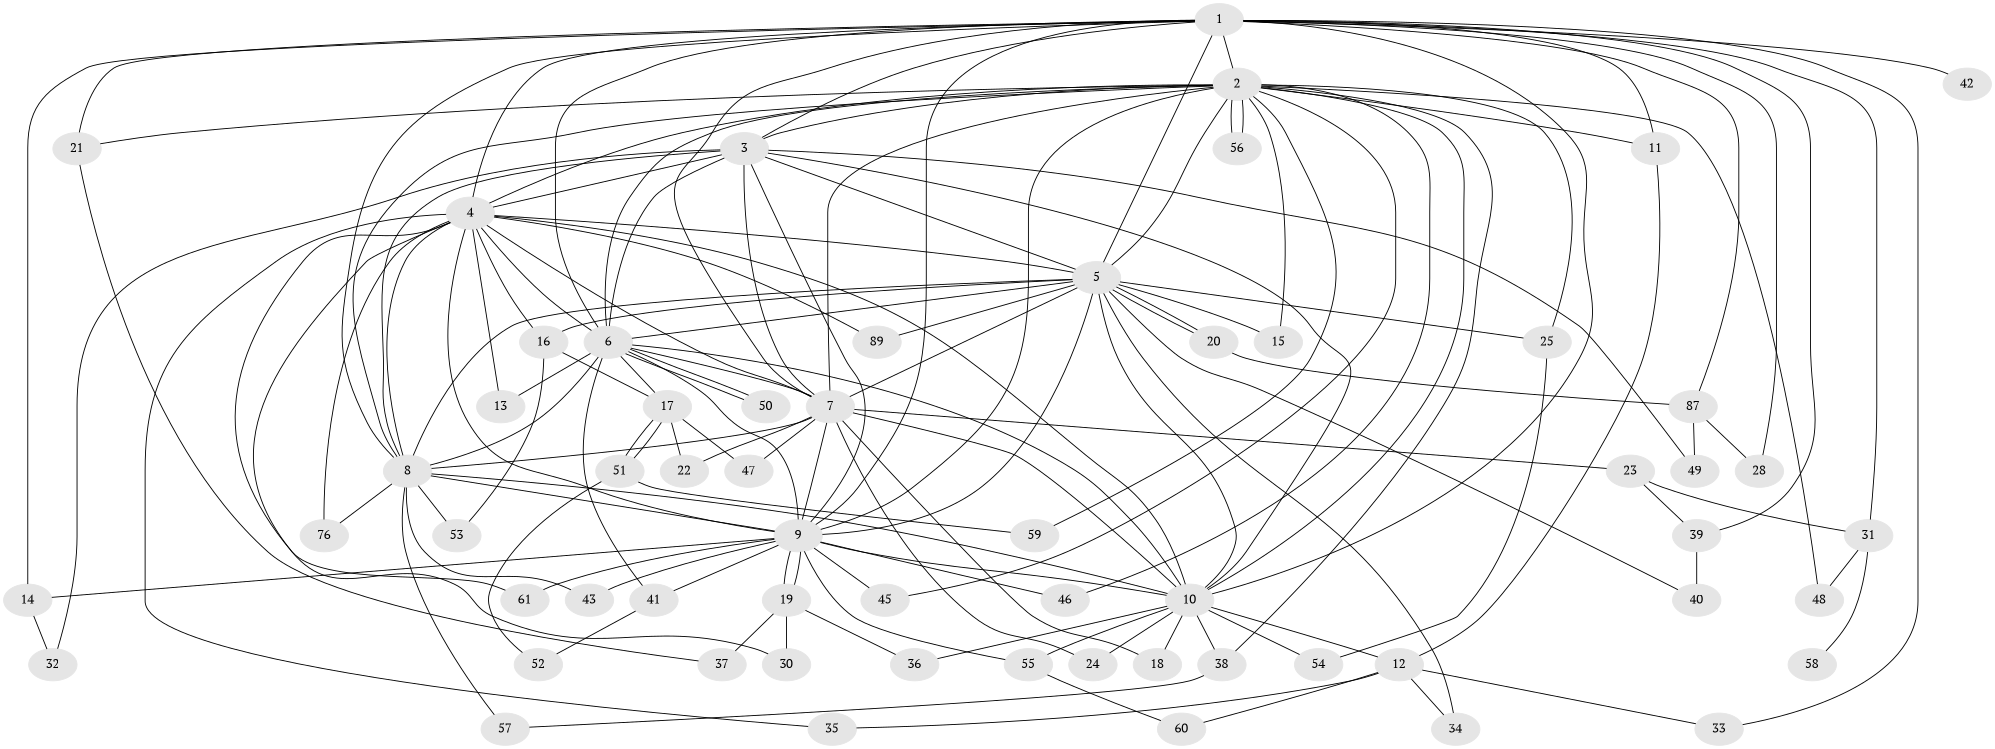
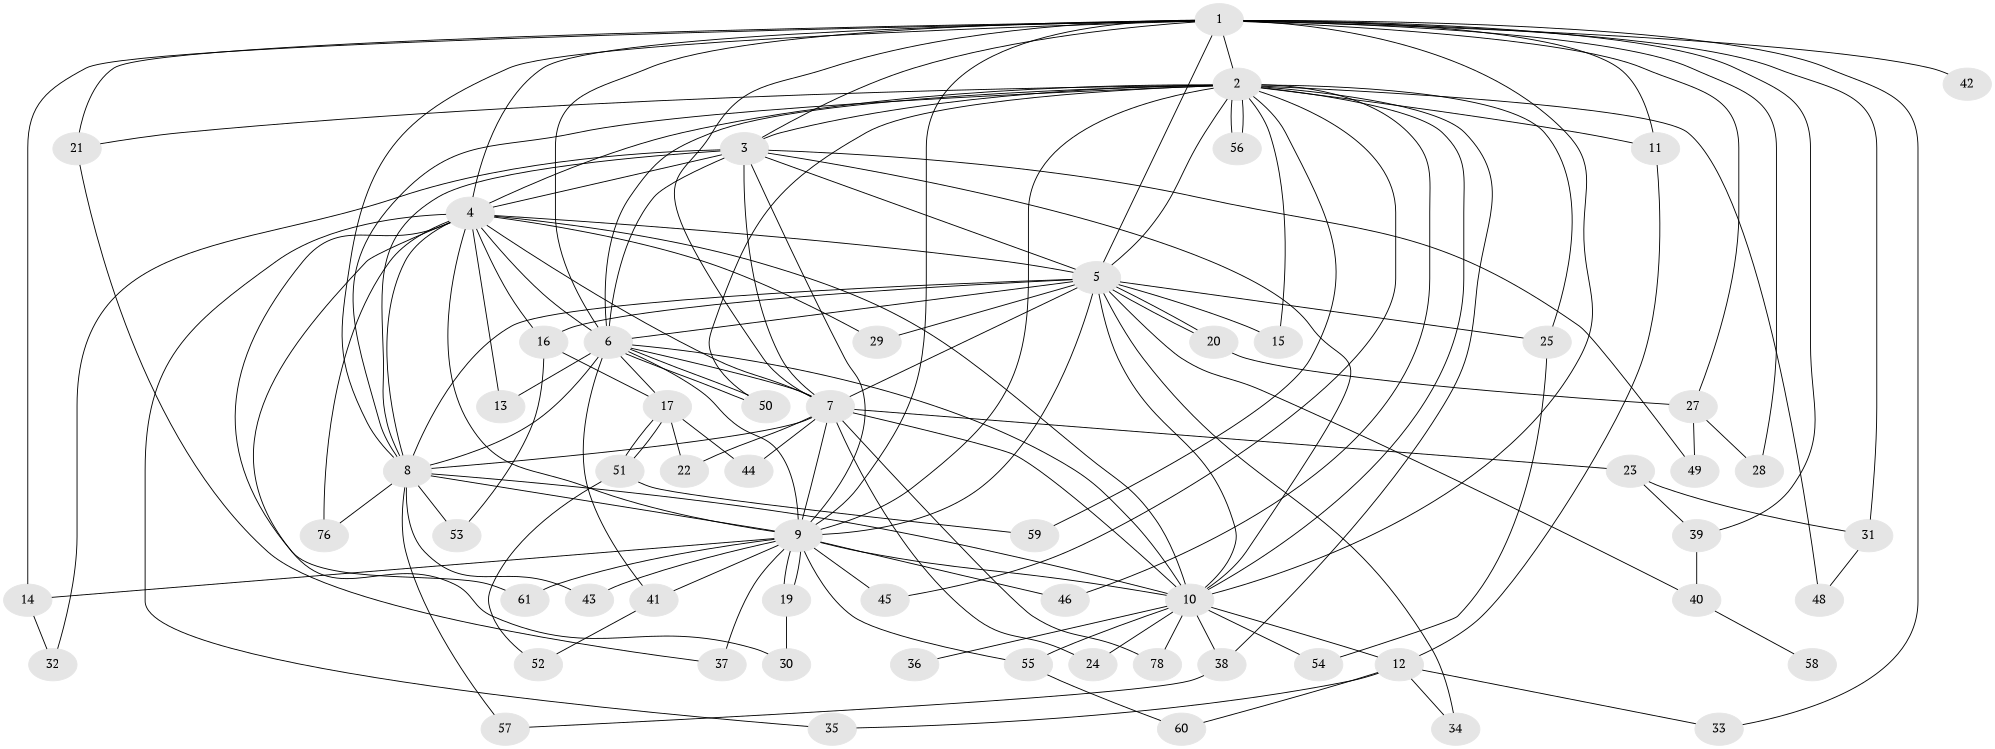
(920, 142) -> (871, 131)
(877, 342) -> (877, 342)
(1693, 407) -> (1693, 407)
(749, 471) -> (749, 471)
(1856, 606) -> (1755, 632)
(754, 632) -> (748, 595)
(851, 632) -> none
(1157, 665) -> (1157, 665)
